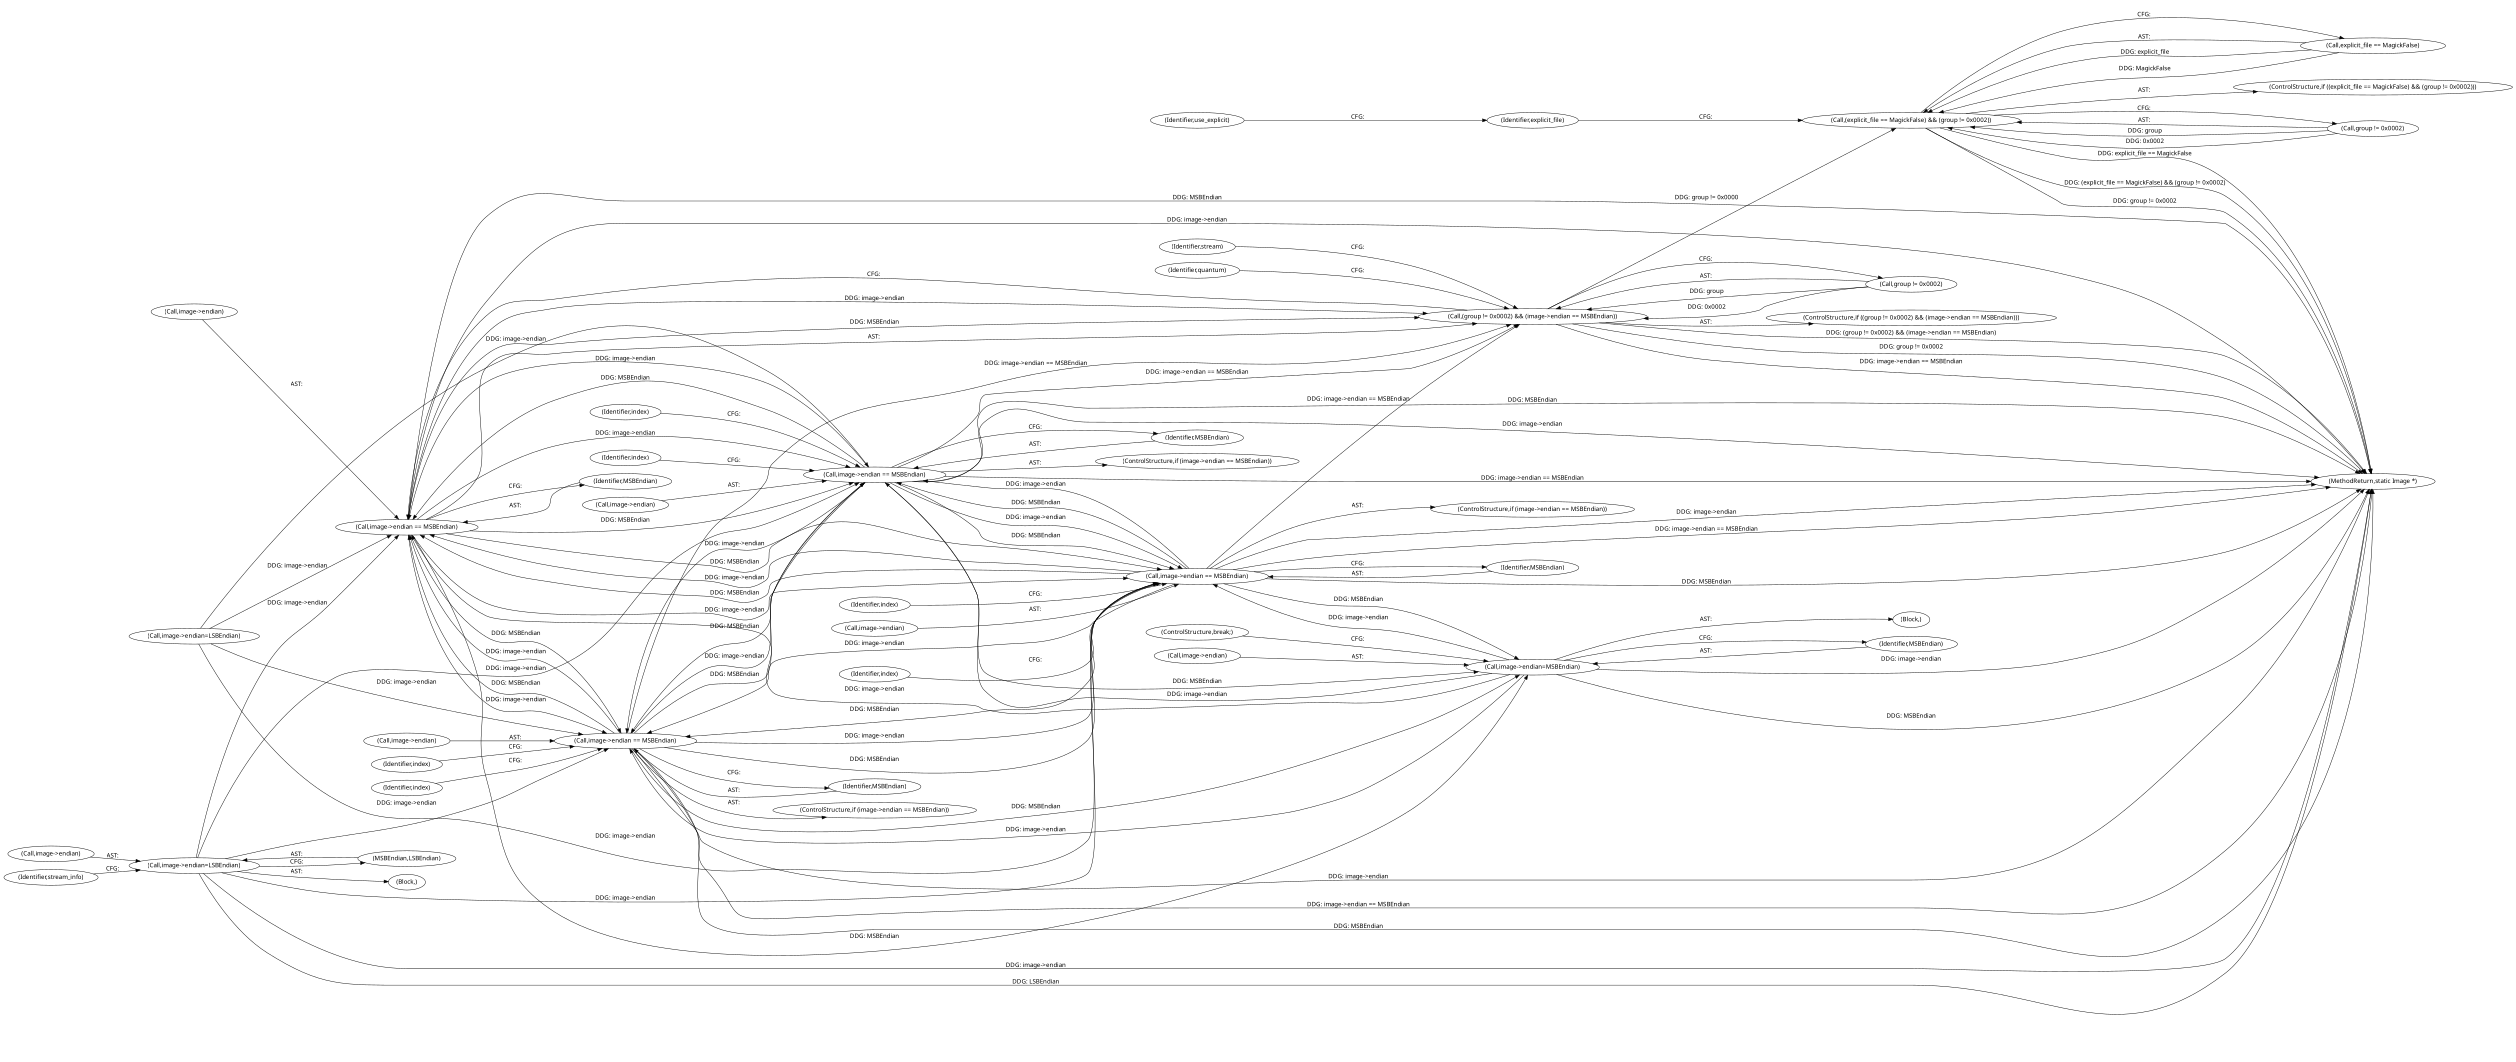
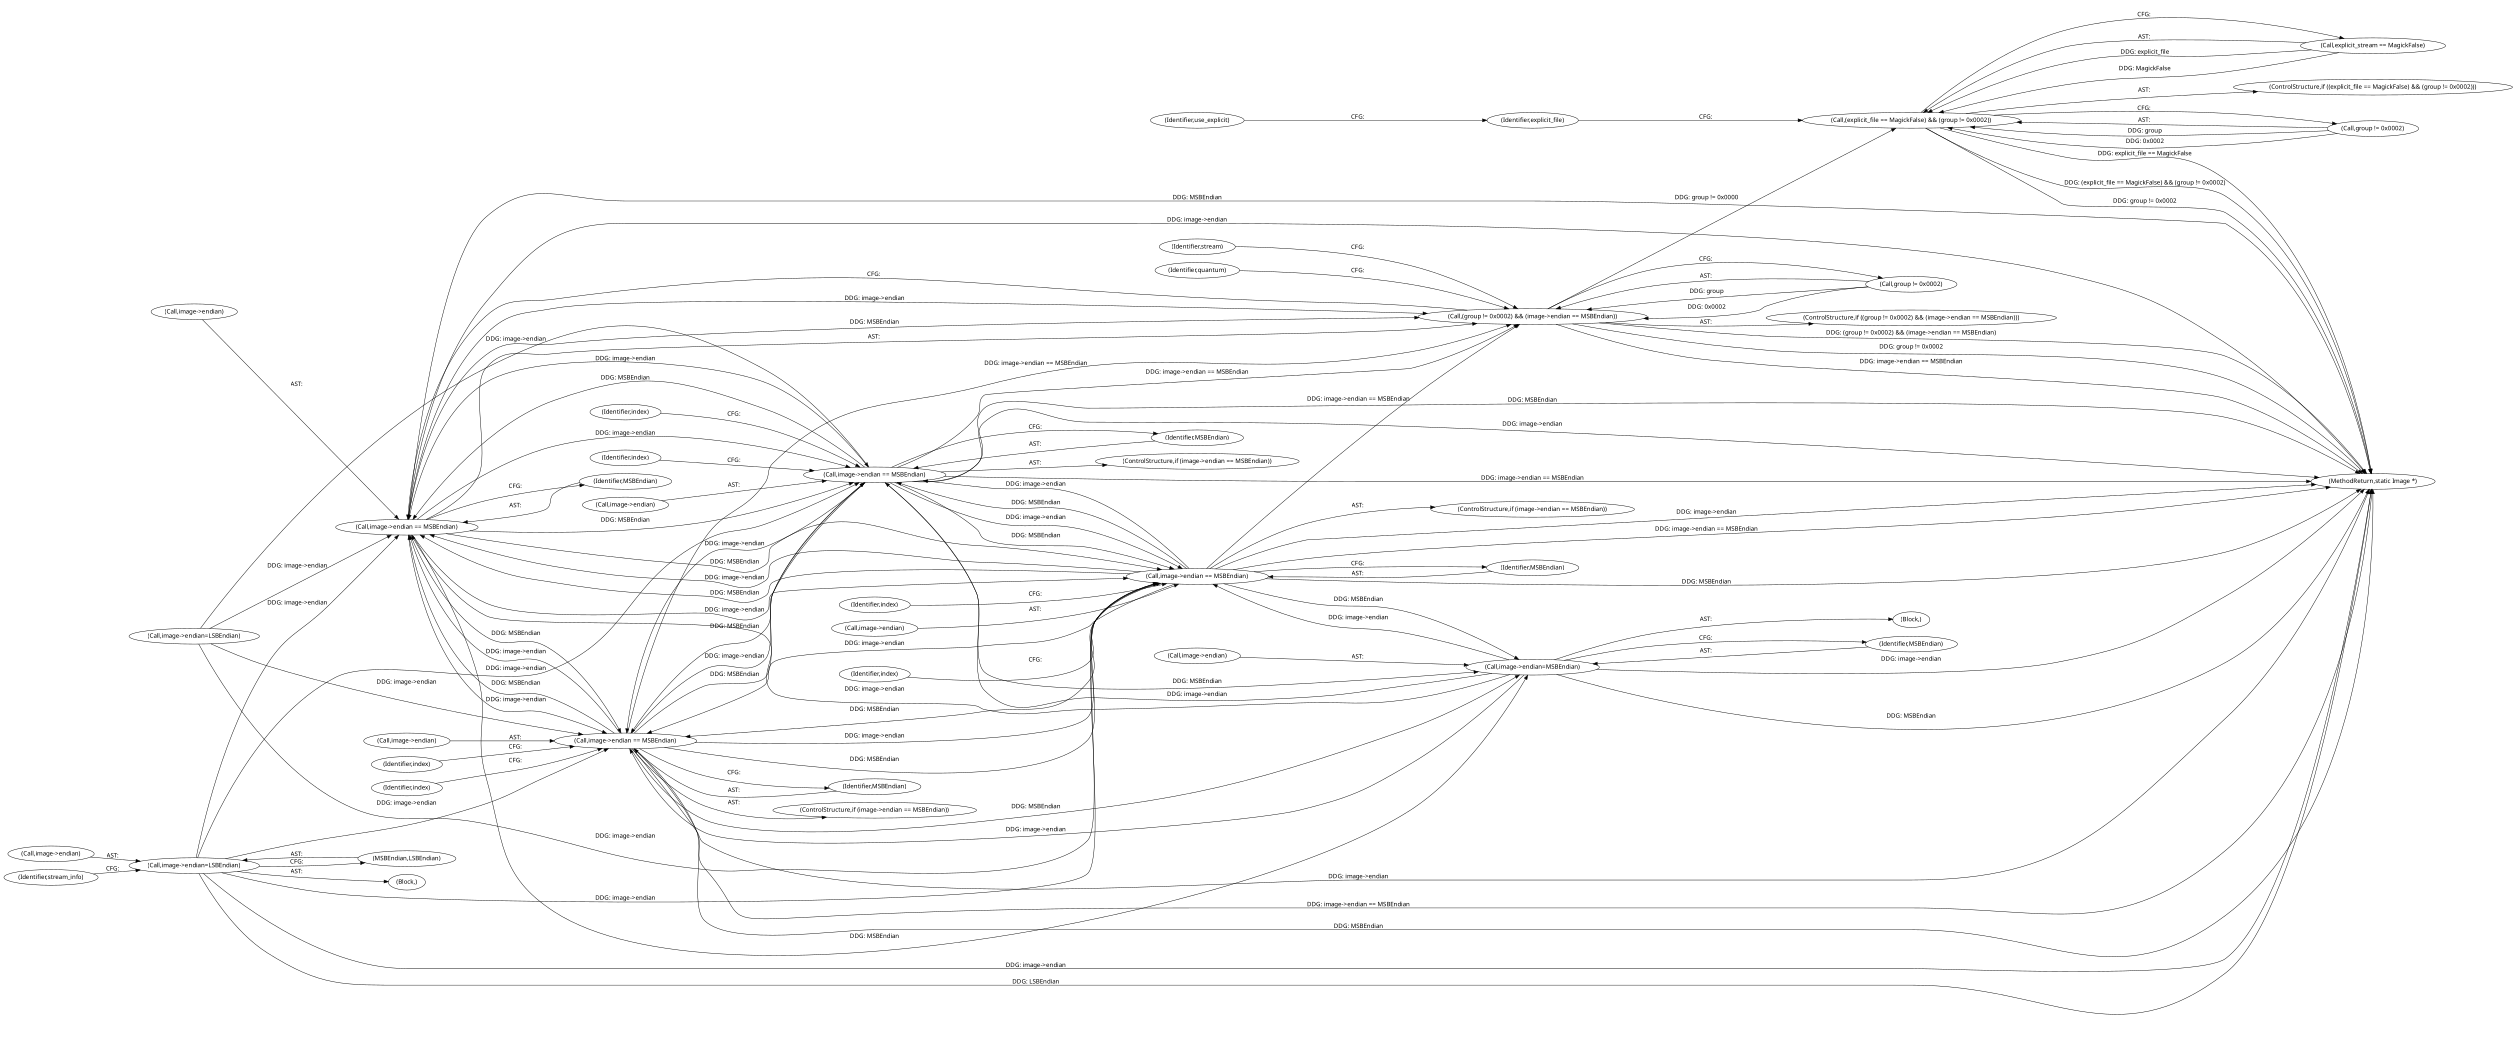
(2373, 46) -> (2373, 46)
(1197, 632) -> none
